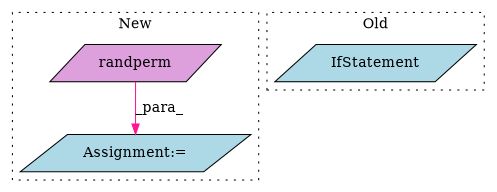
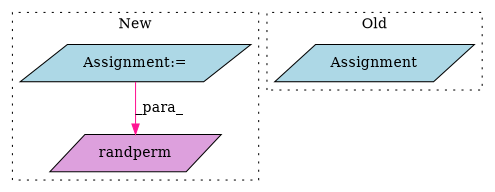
(376, 63) -> (375, 63)
(136, 103) -> (136, 103)
